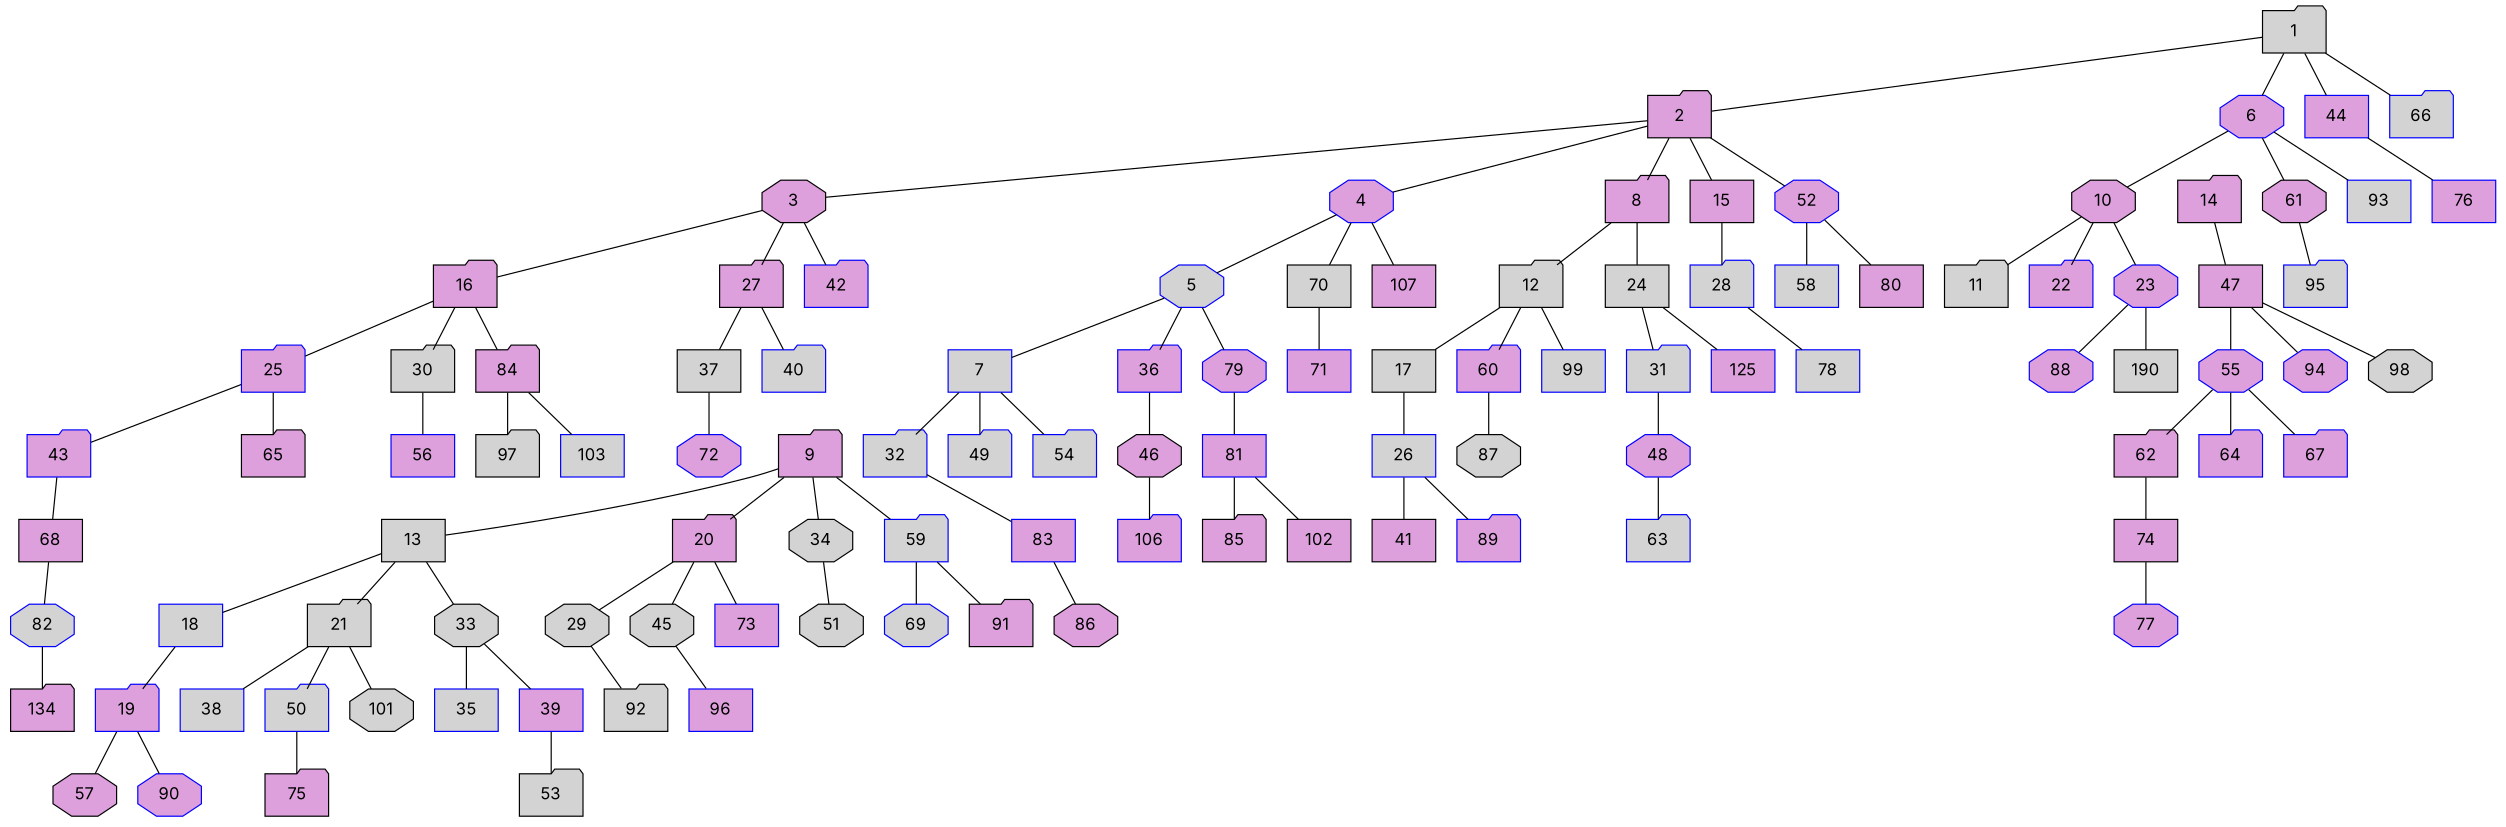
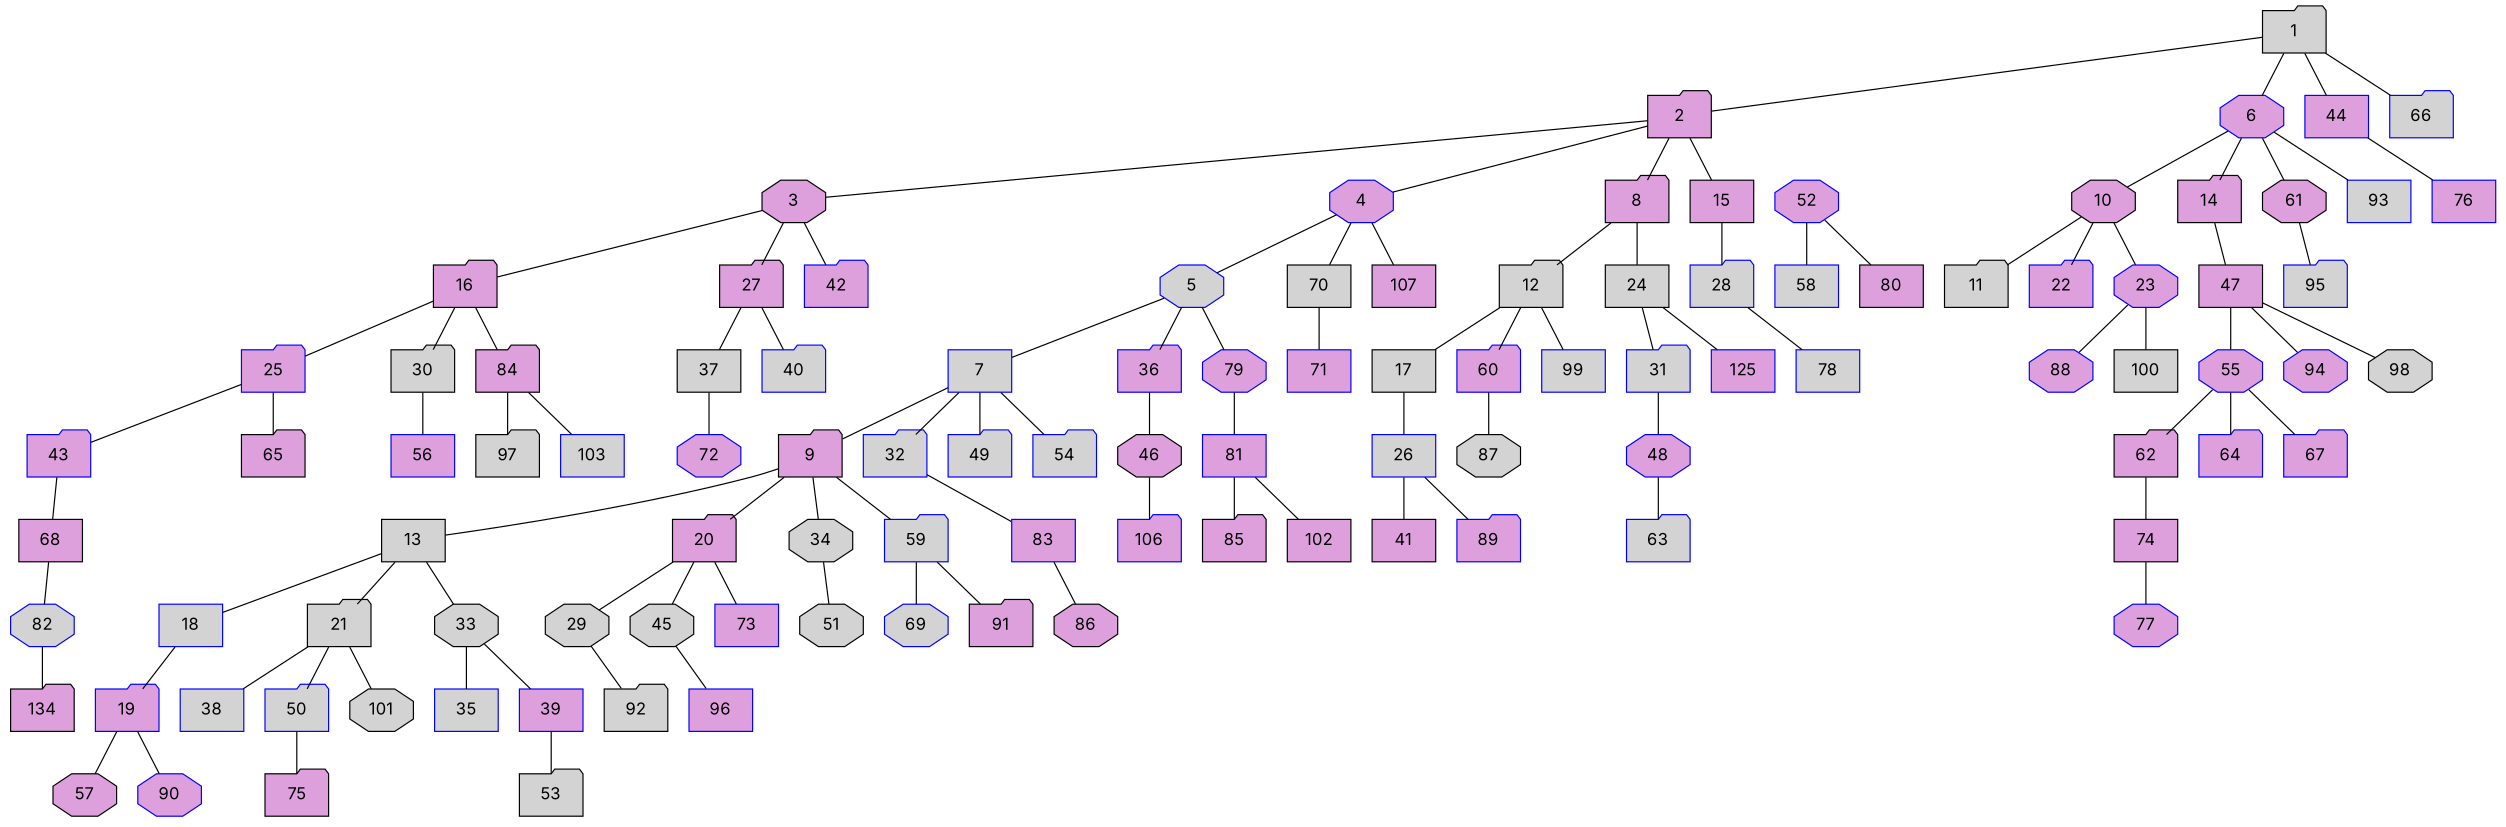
none -> (2231, 159)
(1748, 162) -> none
(2146, 371) -> (2146, 371)
none -> (895, 413)
